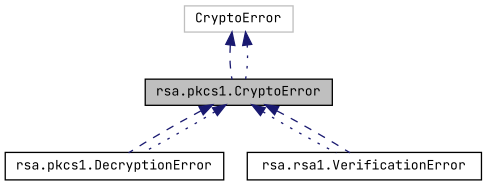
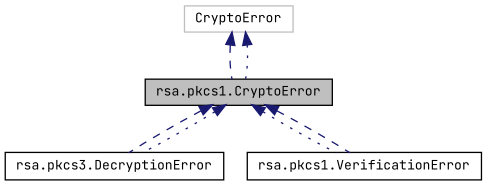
(114, 166) -> (114, 166)
(364, 166) -> (364, 166)
